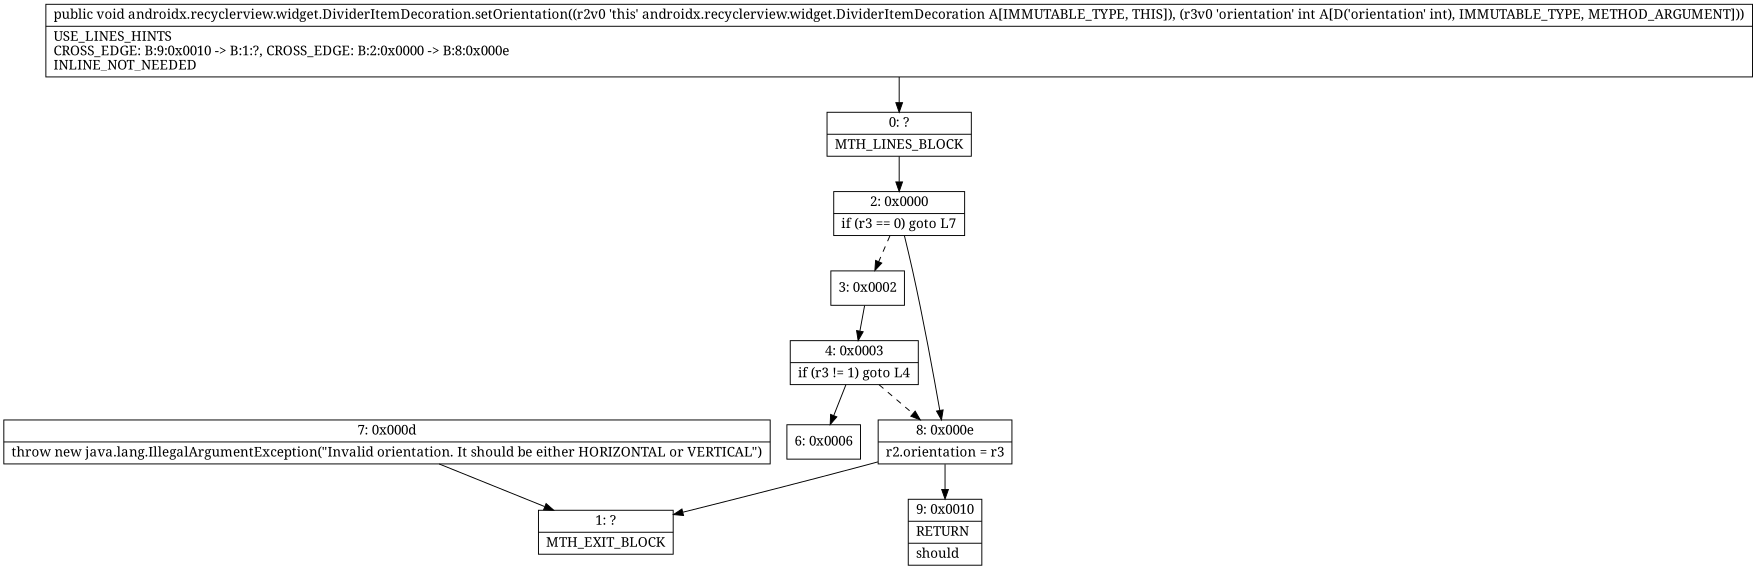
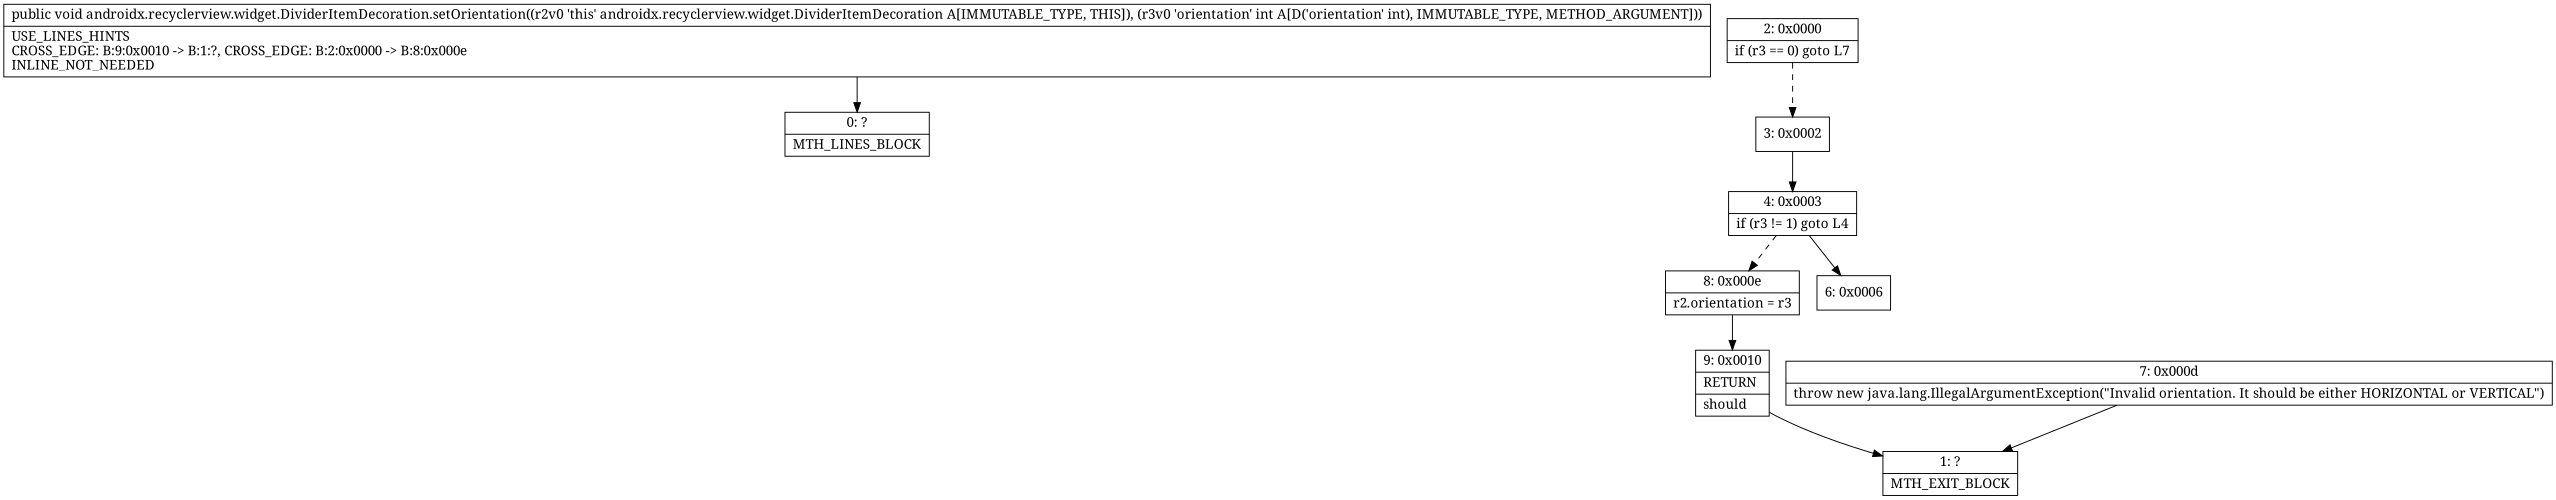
(899, 169) -> none
(923, 323) -> none
(781, 487) -> (1820, 435)
